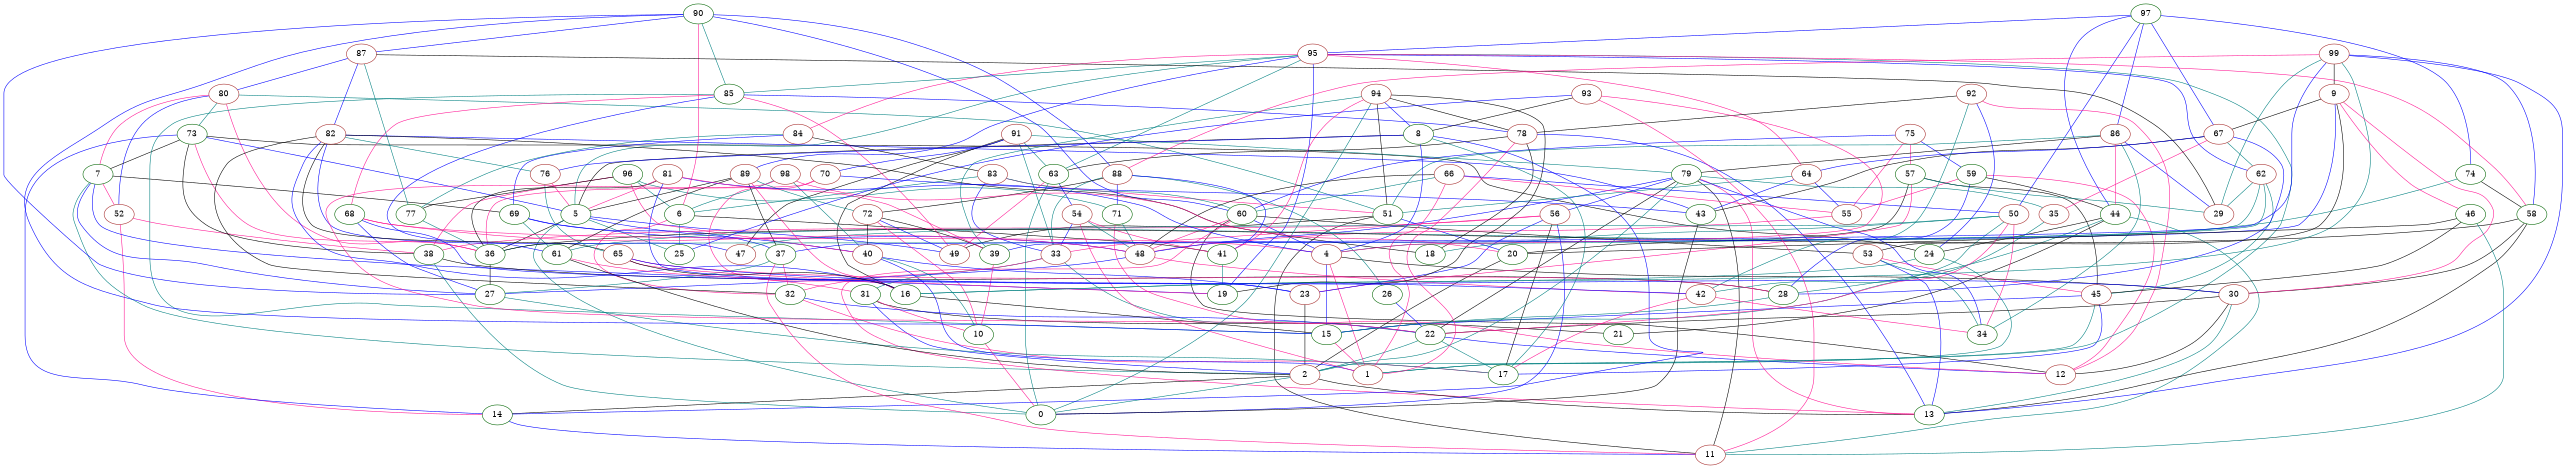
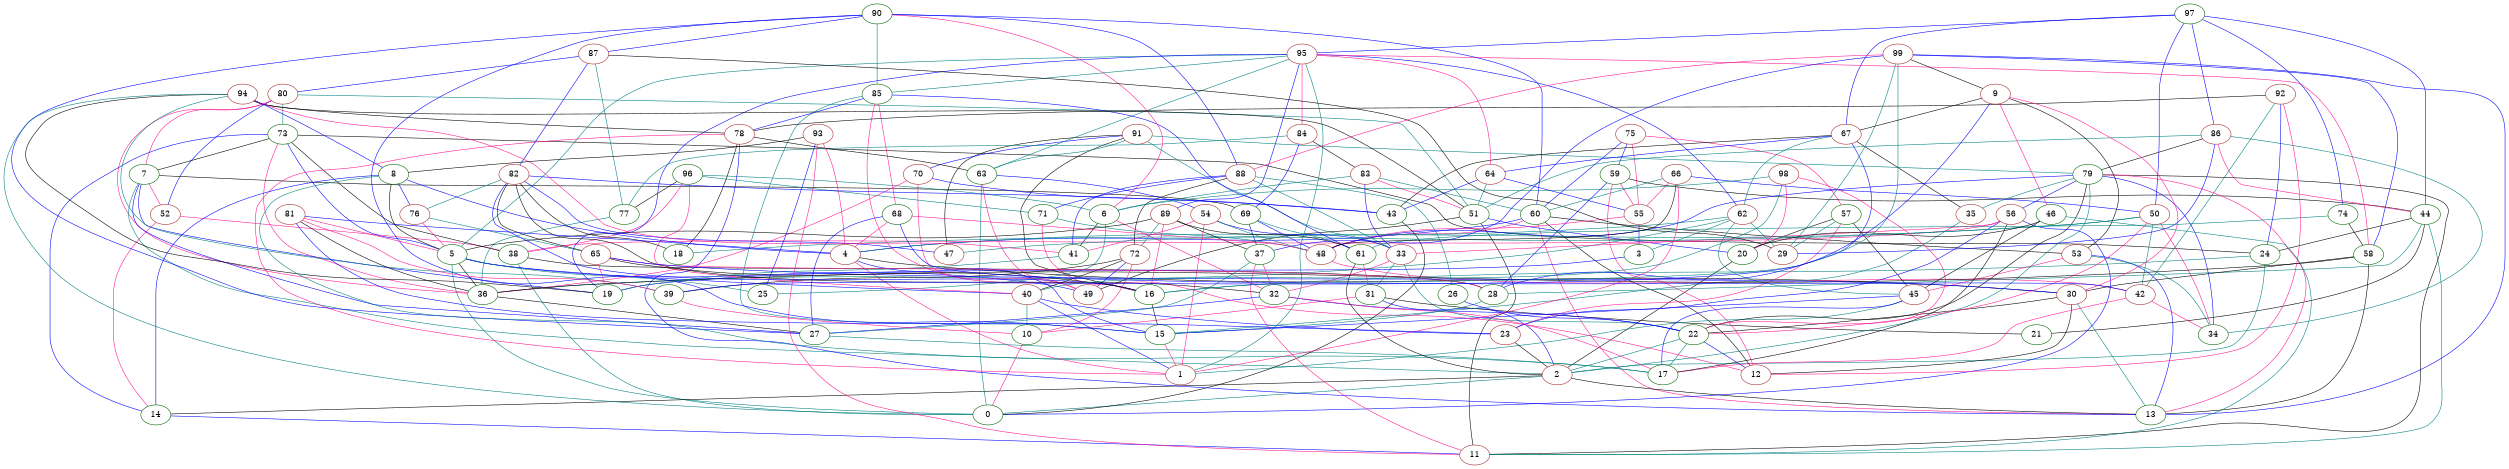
(2140, 173) -> (1909, 174)
none -> (1639, 255)
(754, 283) -> (1045, 317)
